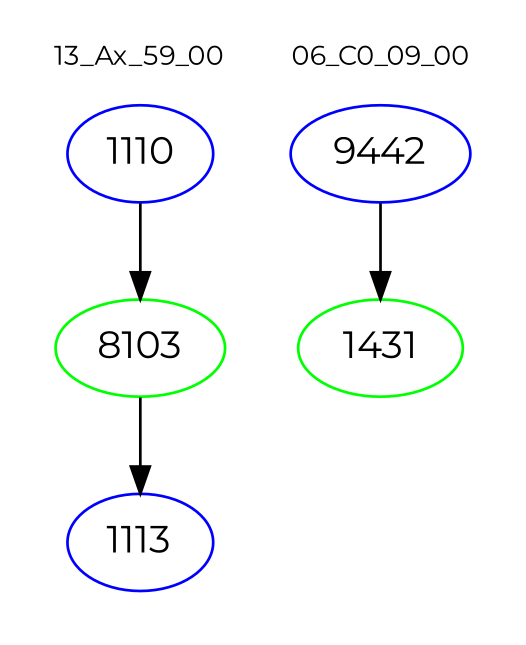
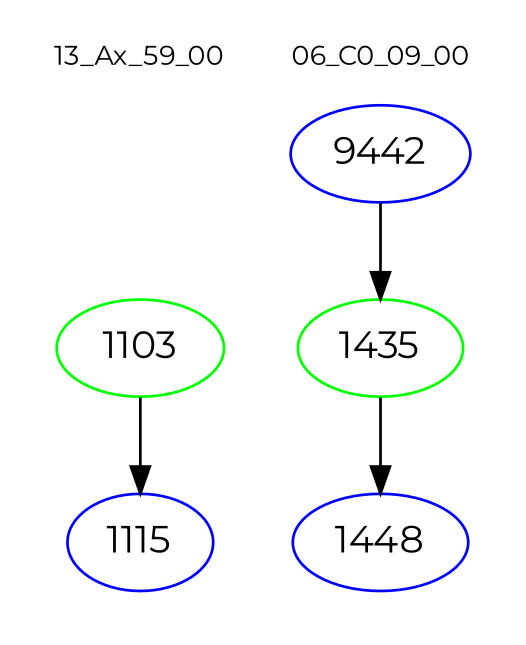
(140, 154) -> none
(140, 348) -> (140, 348)
(381, 348) -> (381, 348)
(140, 542) -> (140, 542)
none -> (381, 542)
